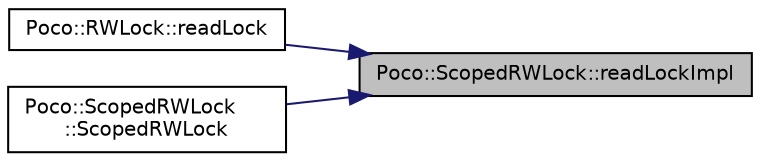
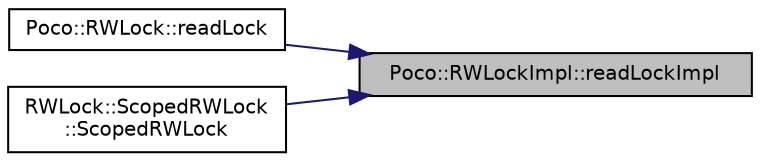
(556, 75) -> (556, 75)
(147, 120) -> (147, 120)
